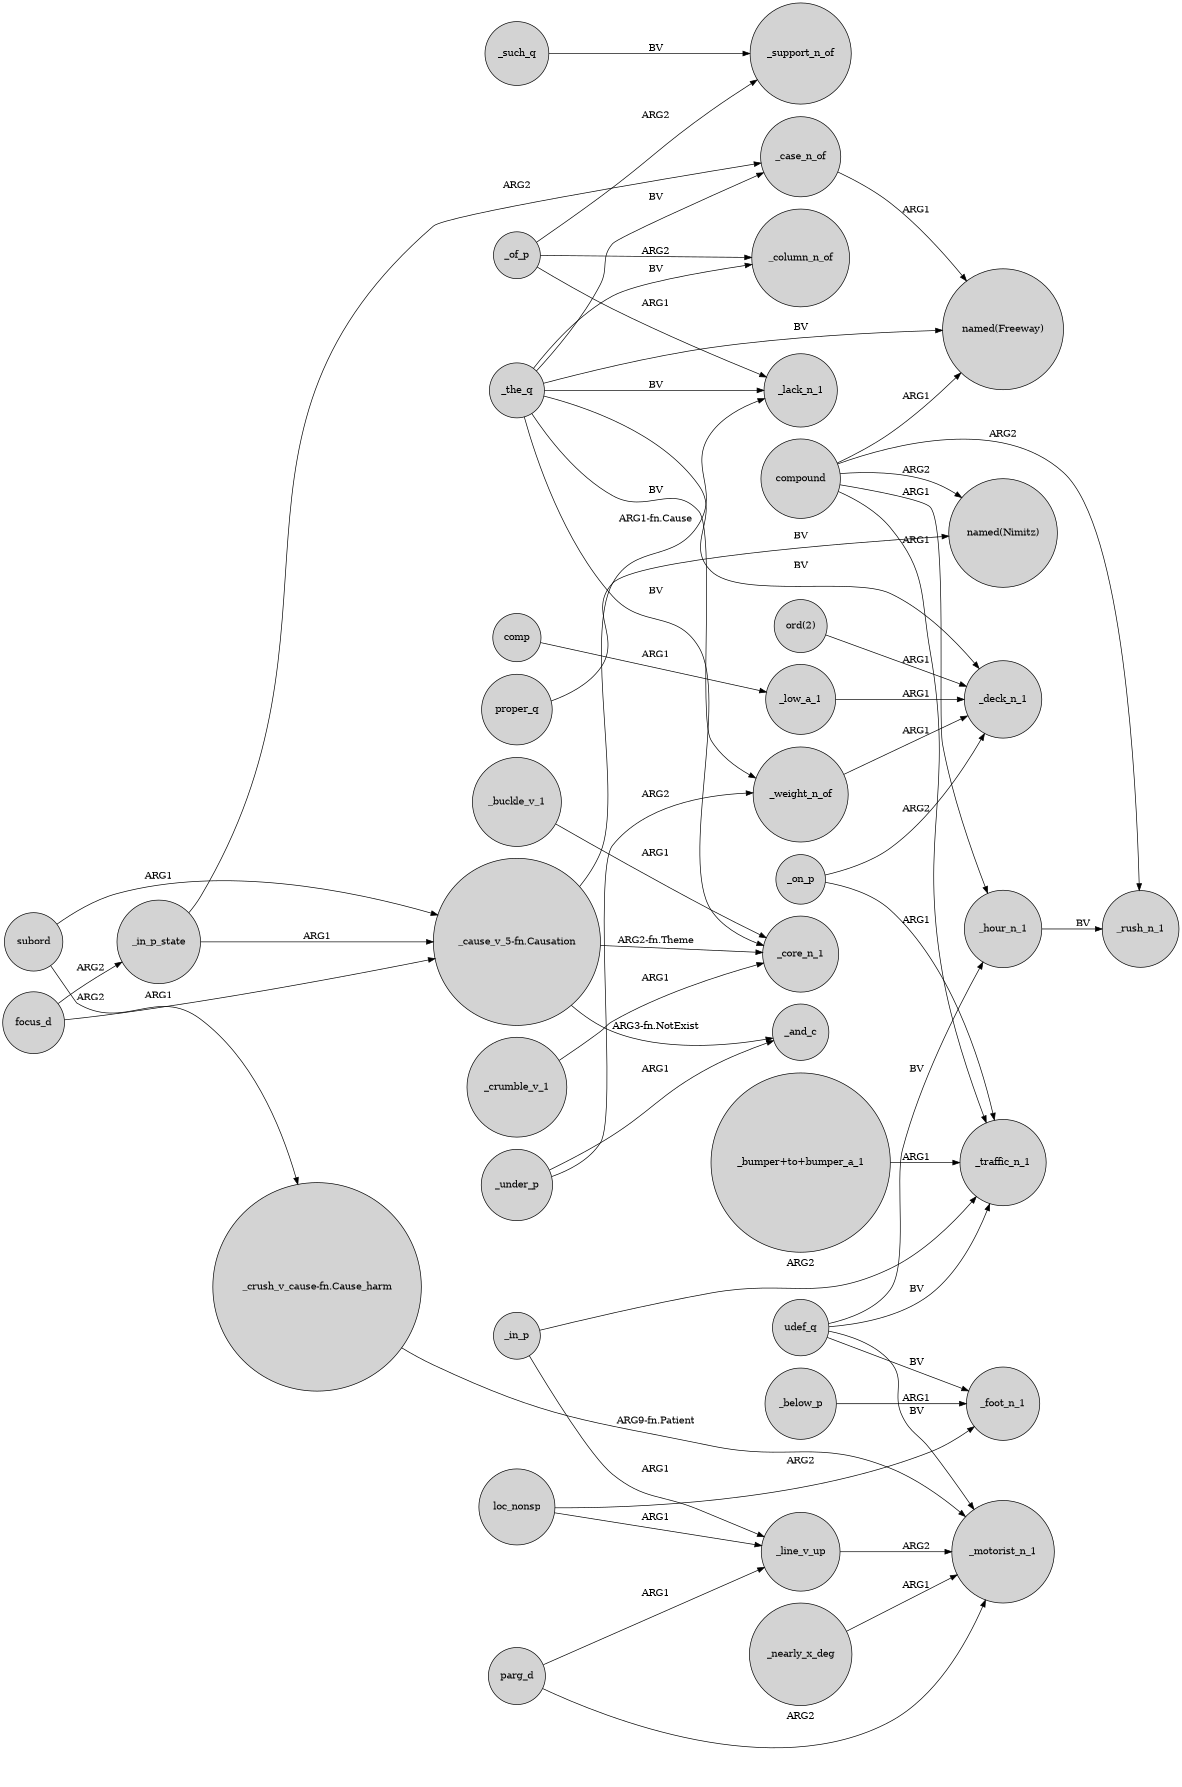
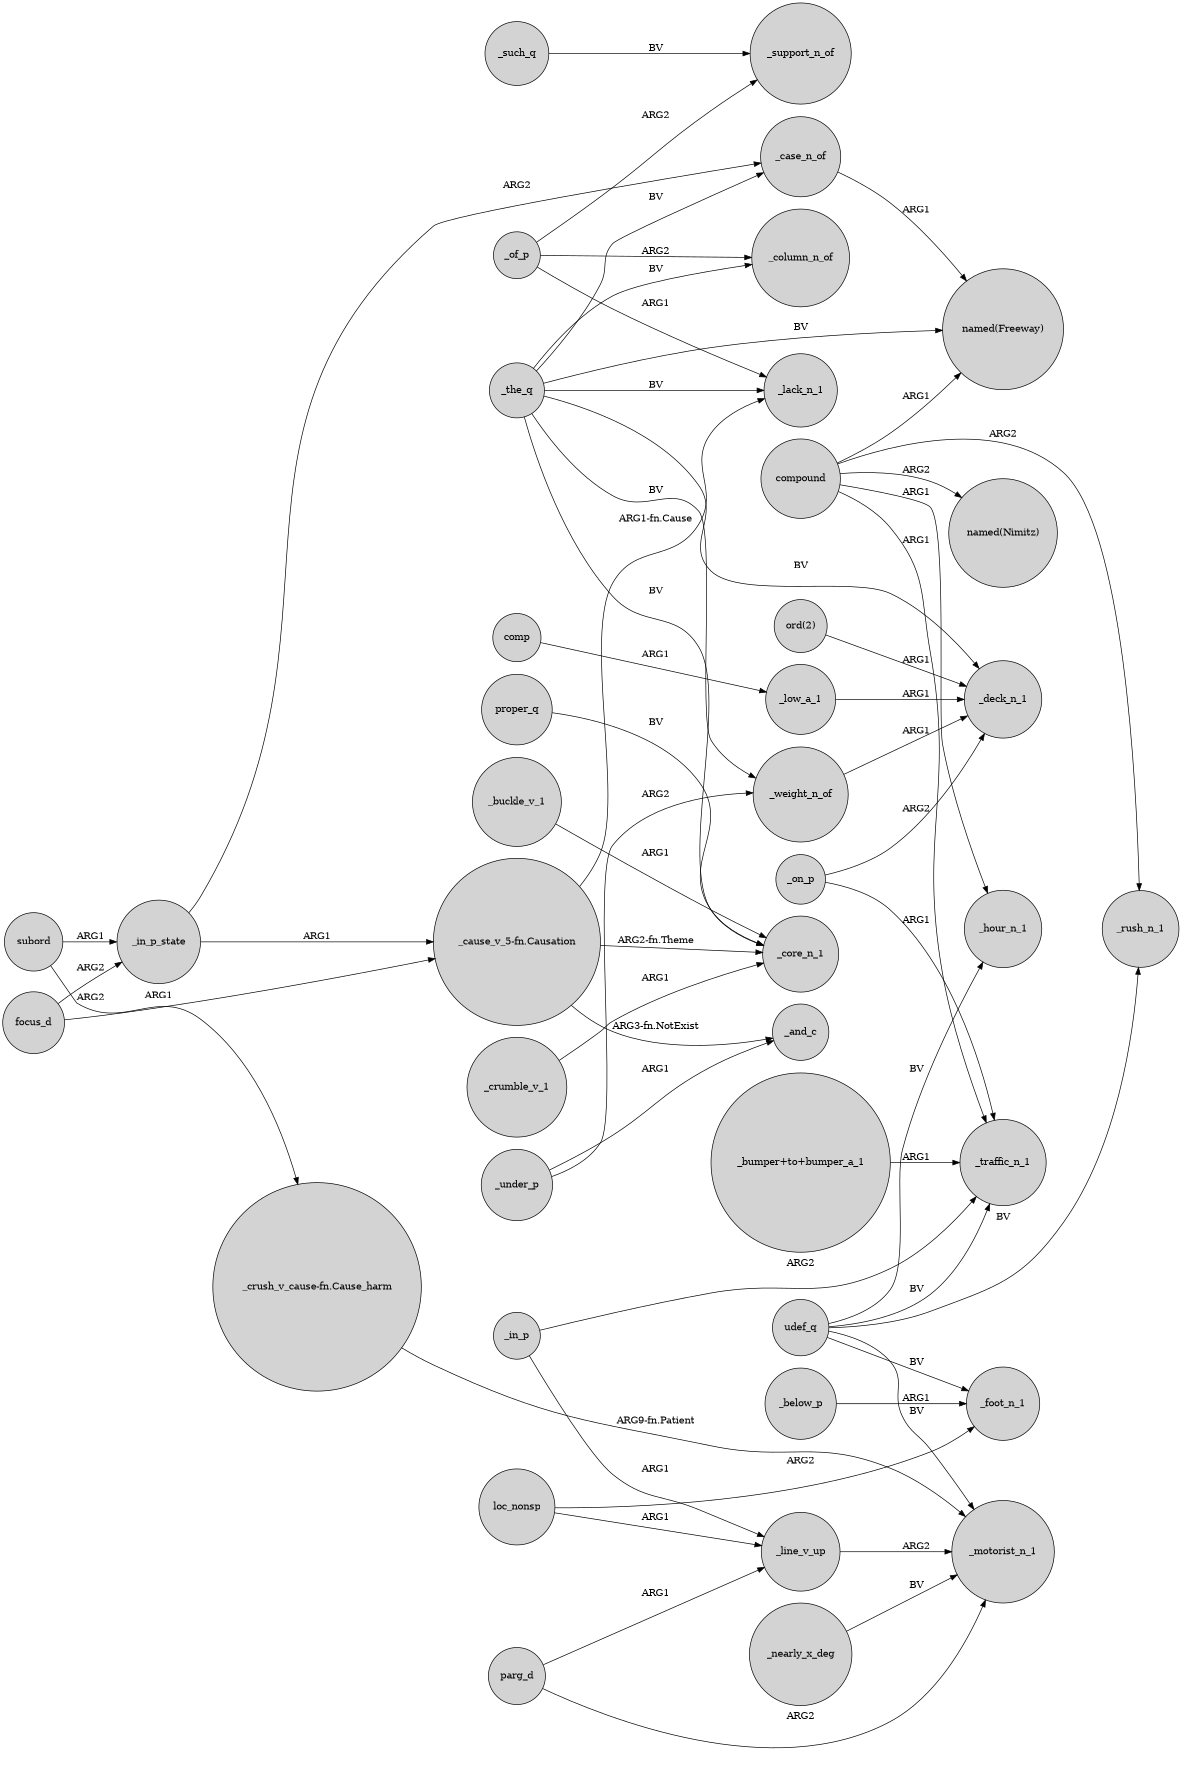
(689, 562) -> (695, 778)
(241, 881) -> (86, 942)
(1069, 929) -> (1062, 1224)
(916, 1585) -> (916, 1585)
